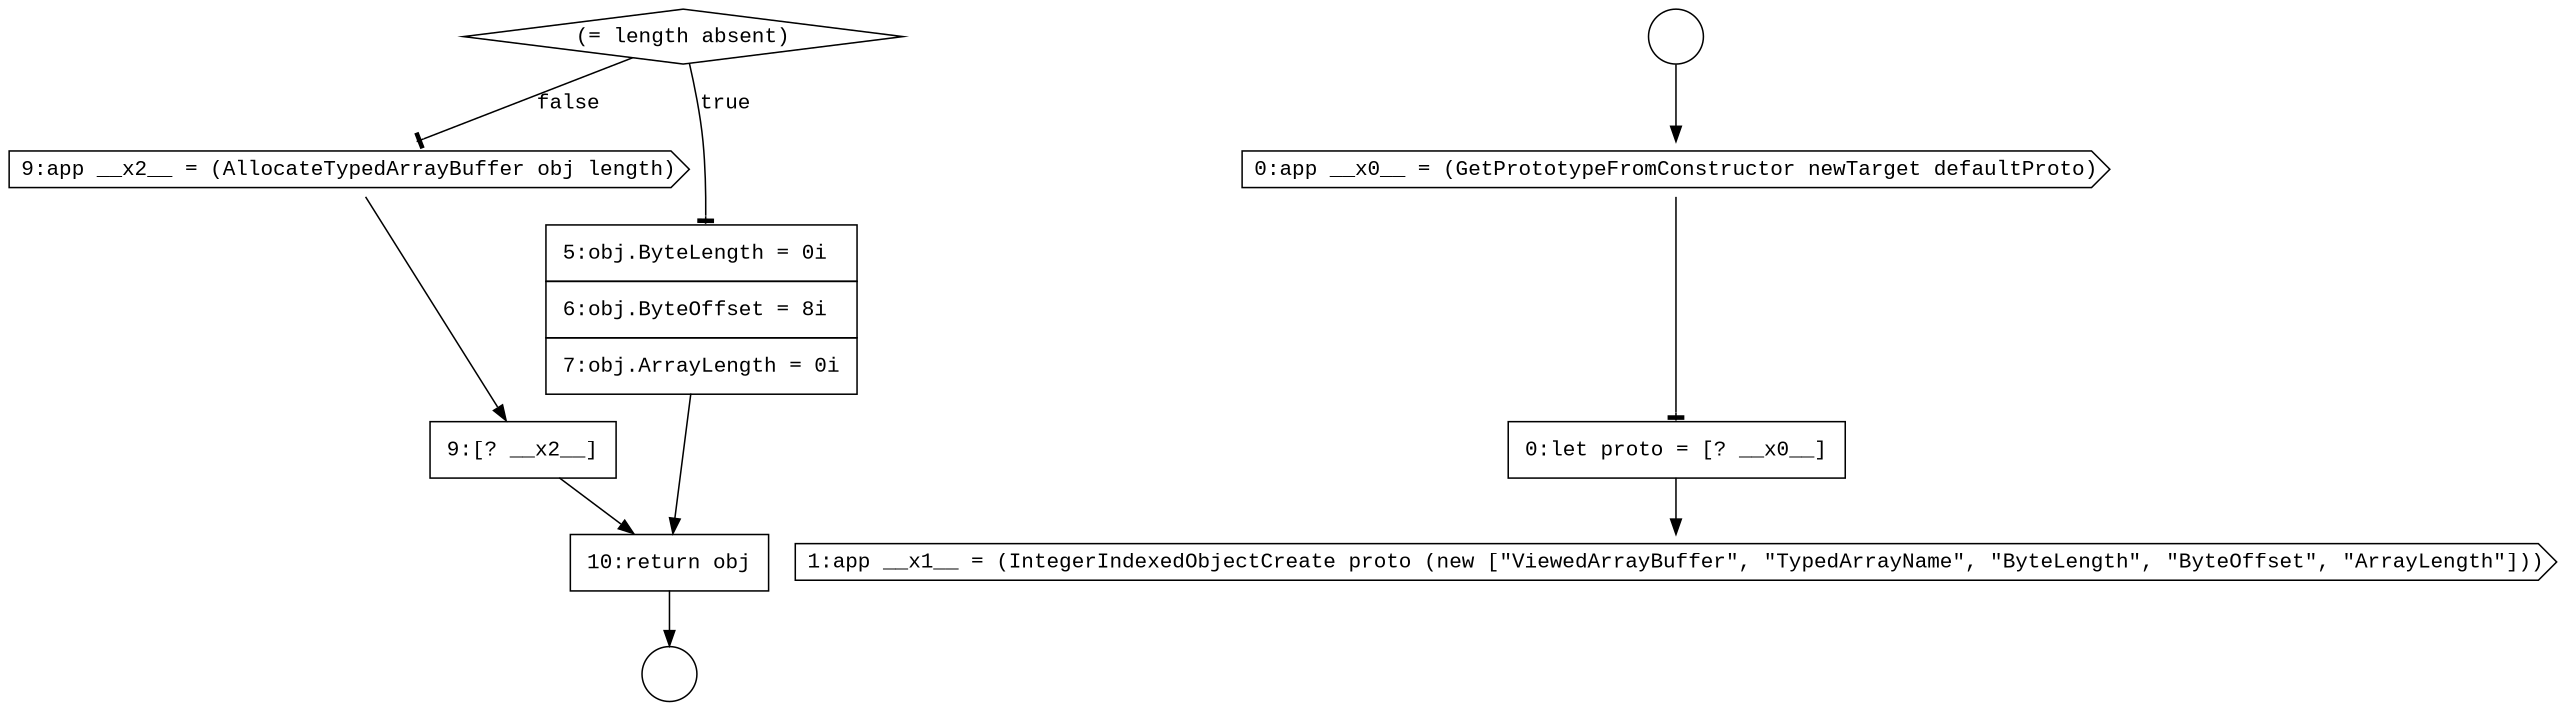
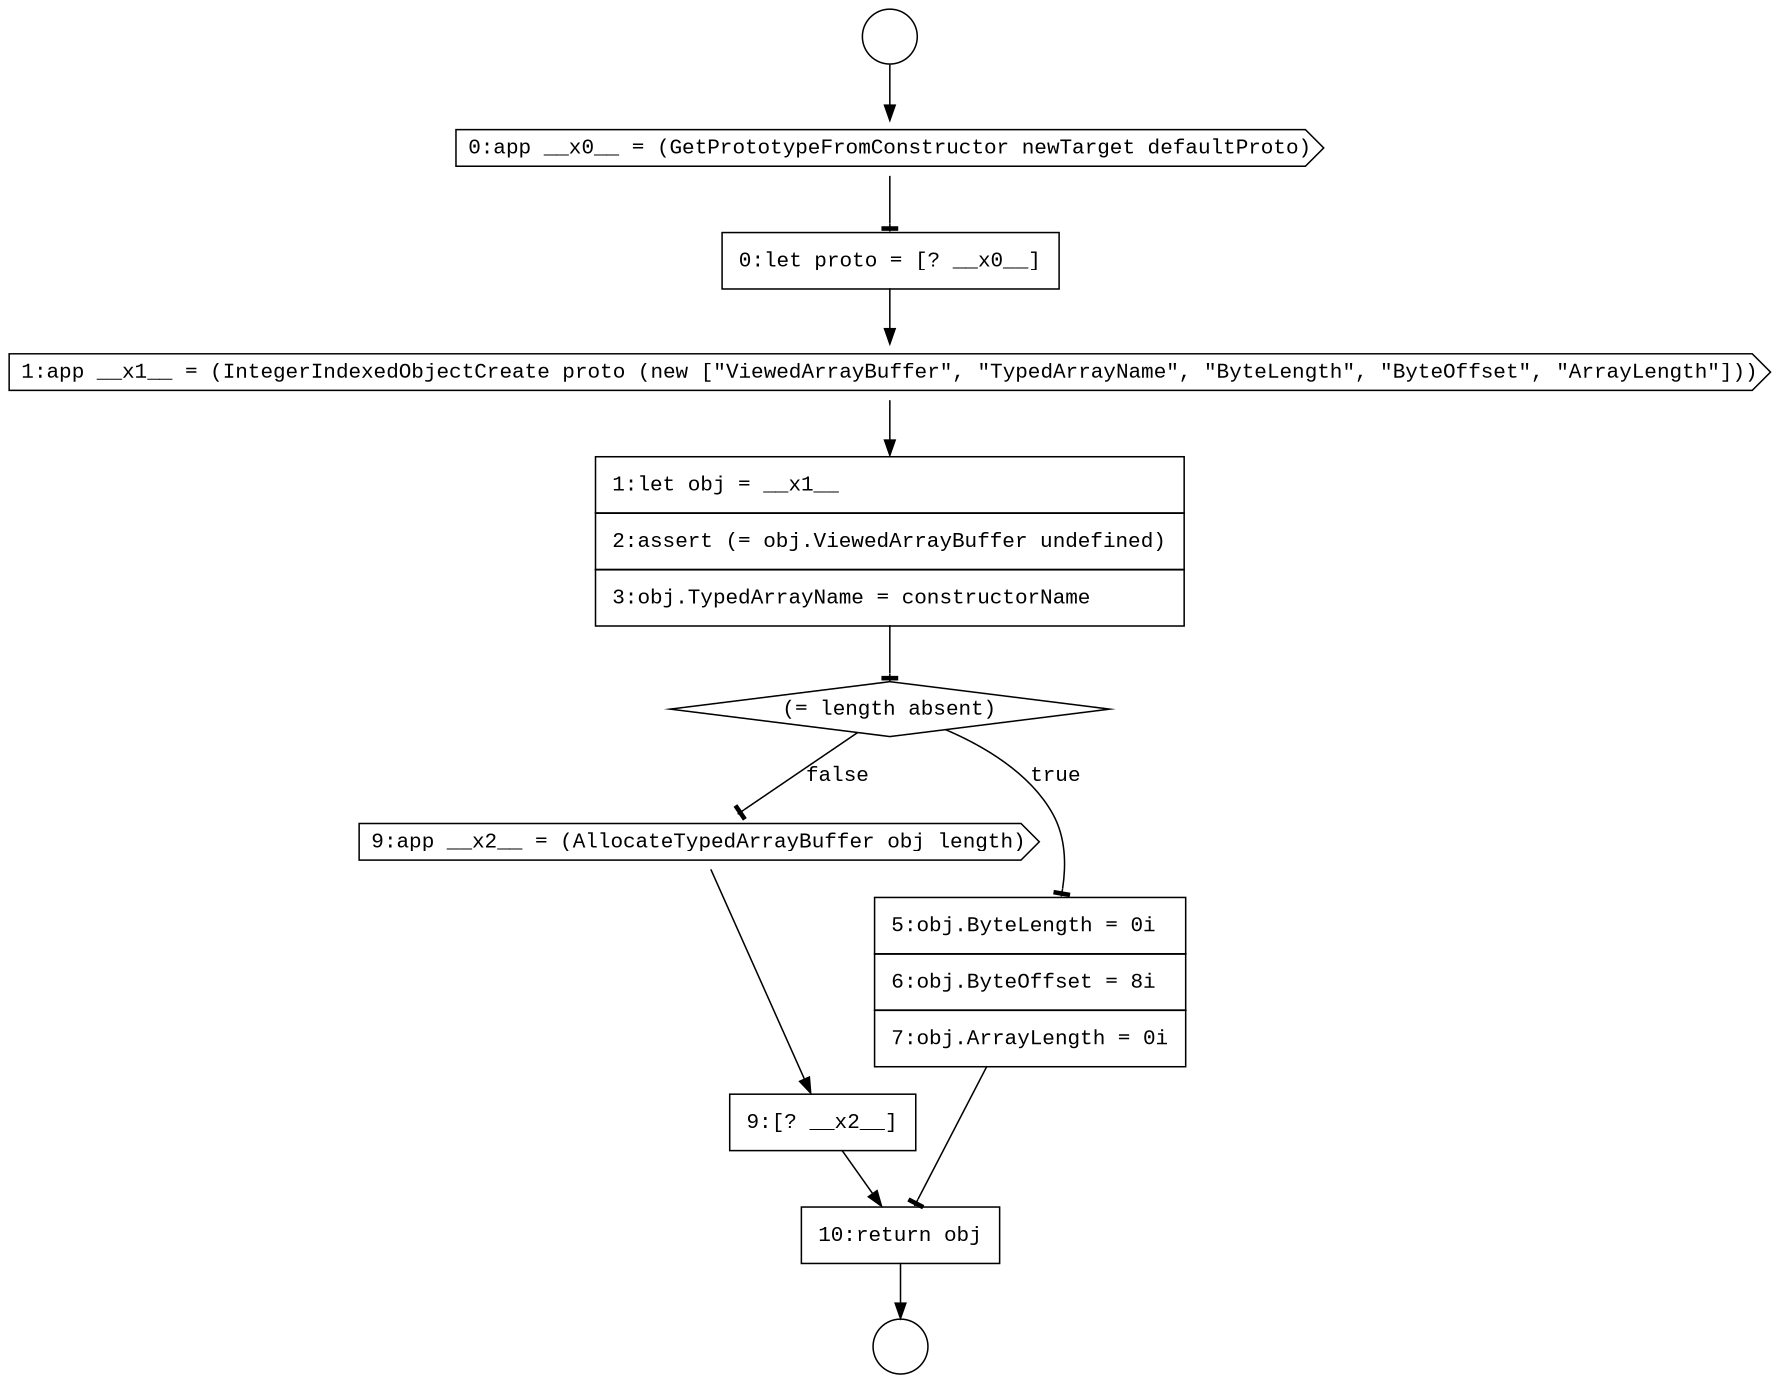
(683, 456) -> (953, 1133)
none -> (890, 541)
